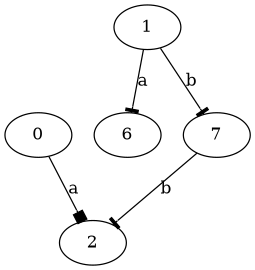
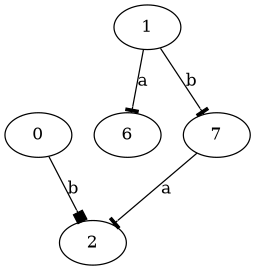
(74, 189) -> (74, 189)
(167, 189) -> (167, 189)
